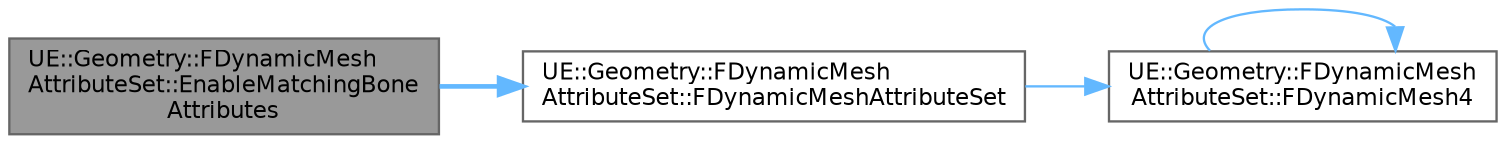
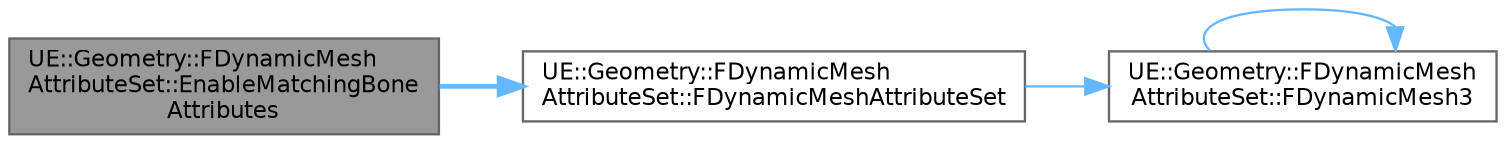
(1303, 86) -> (1303, 86)
